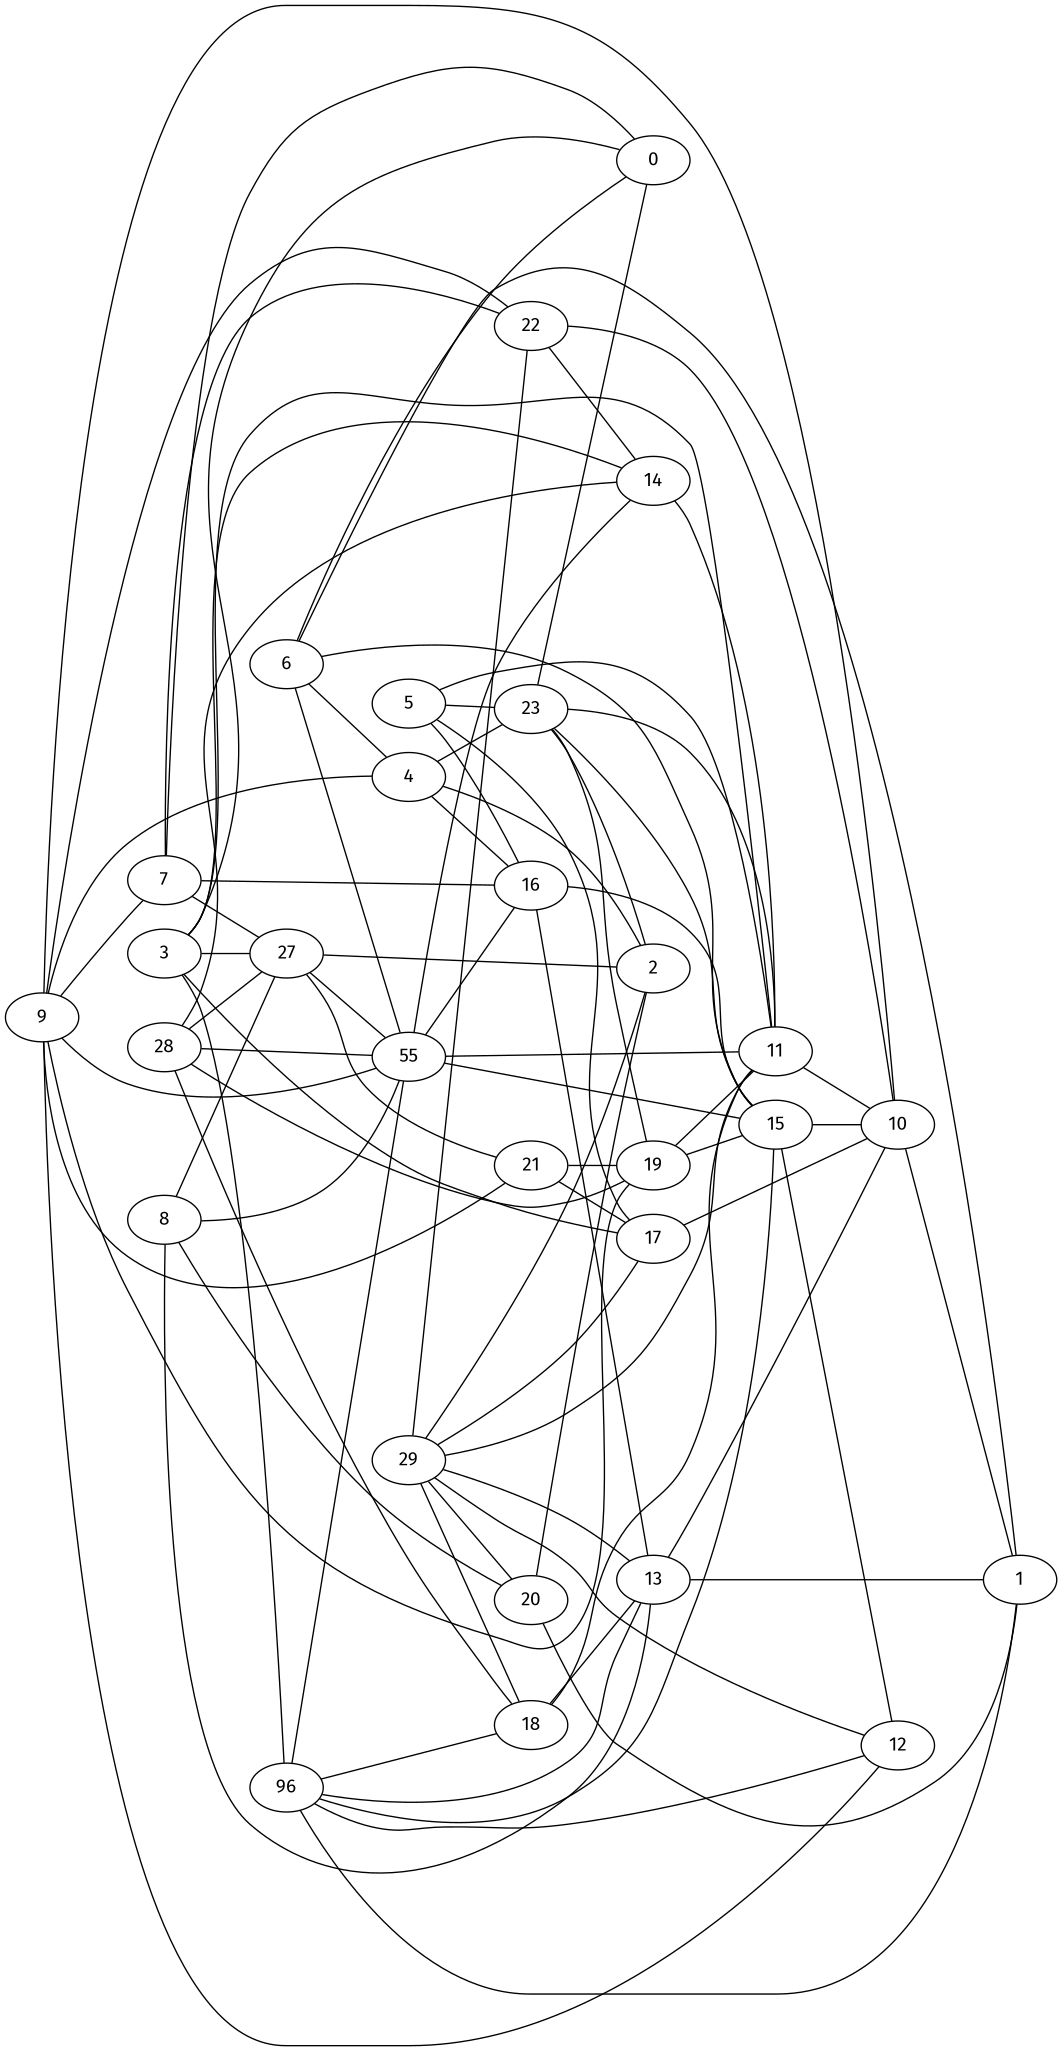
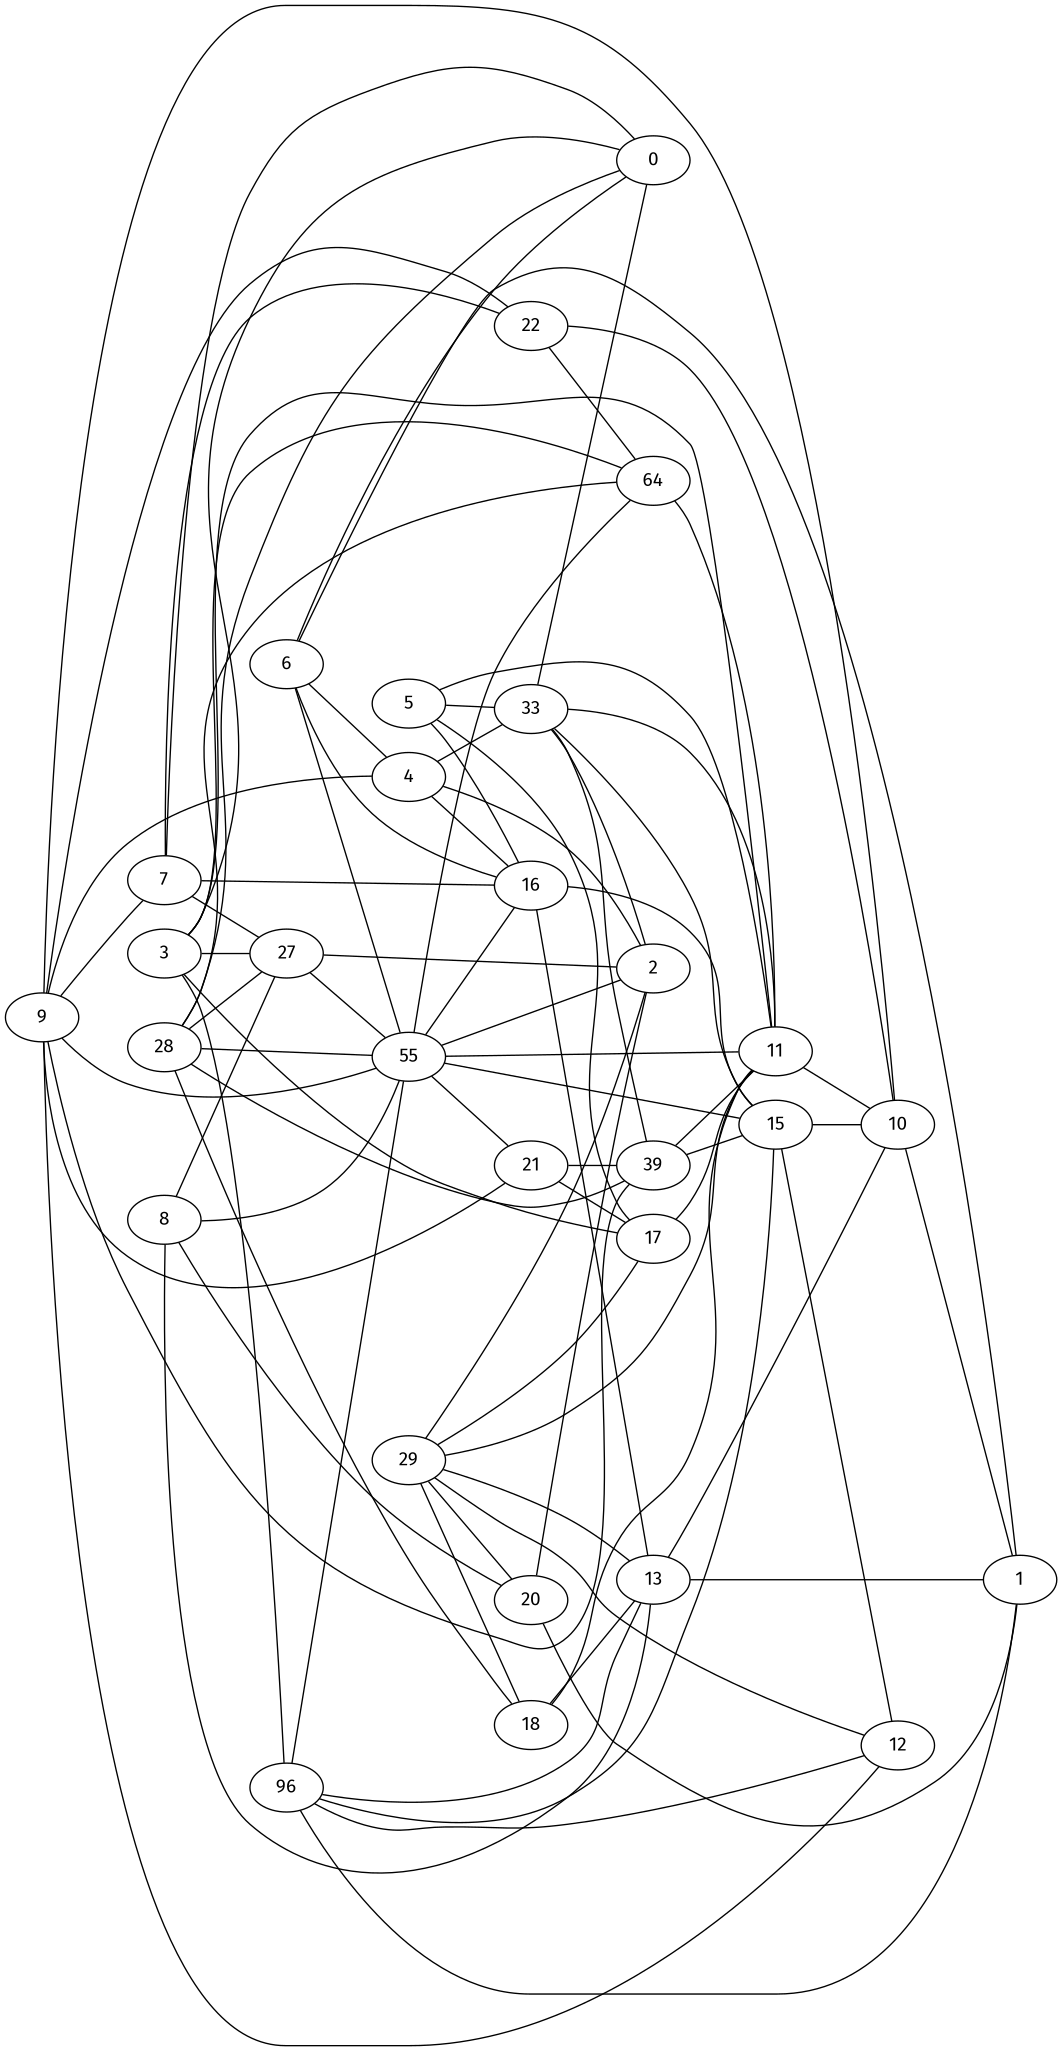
(653, 481) -> (653, 481)
none -> (271, 527)
(531, 709) -> (531, 709)
(656, 753) -> (369, 811)
(470, 893) -> none
none -> (531, 1013)
(374, 1095) -> (470, 1111)
(653, 1165) -> (653, 1165)
(762, 1188) -> (704, 1177)
(409, 1756) -> none
